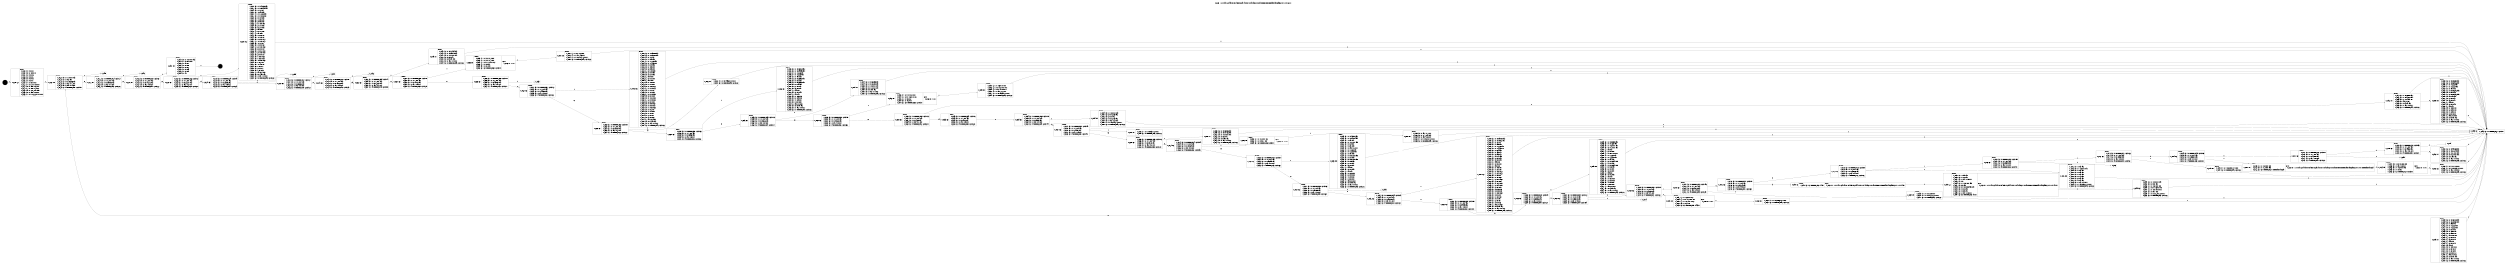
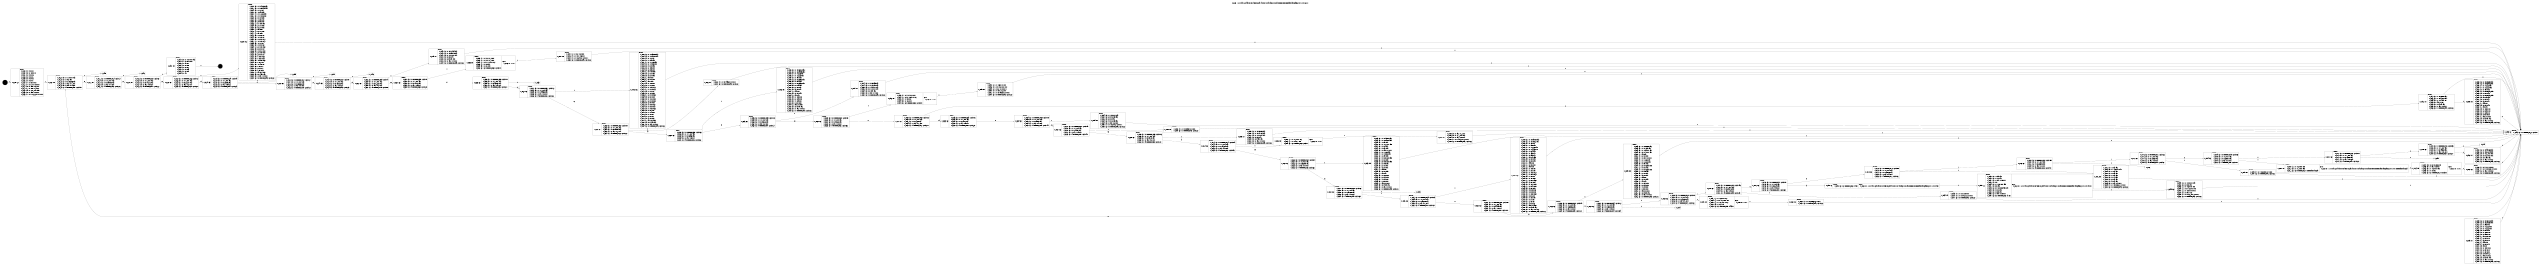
(1779, 128) -> (1851, 128)
